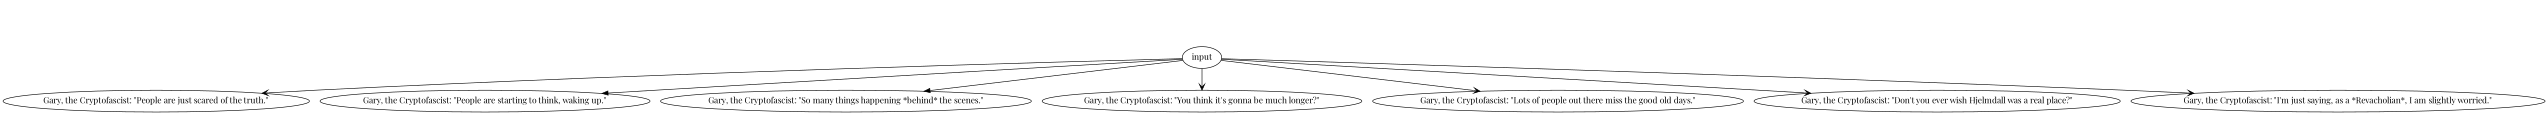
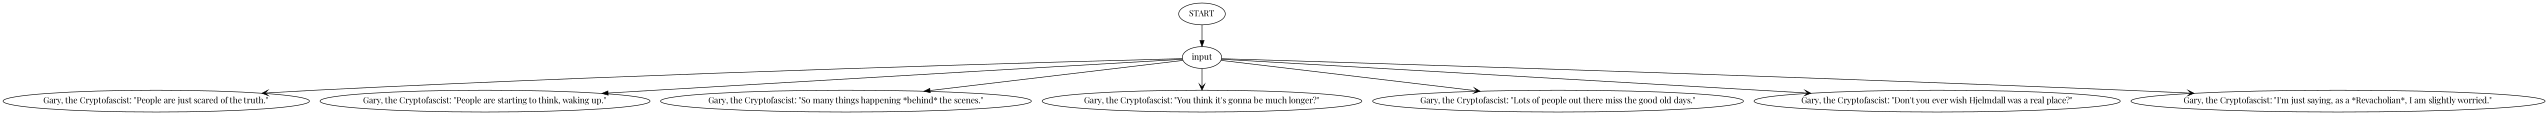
none -> (1202, 14)
